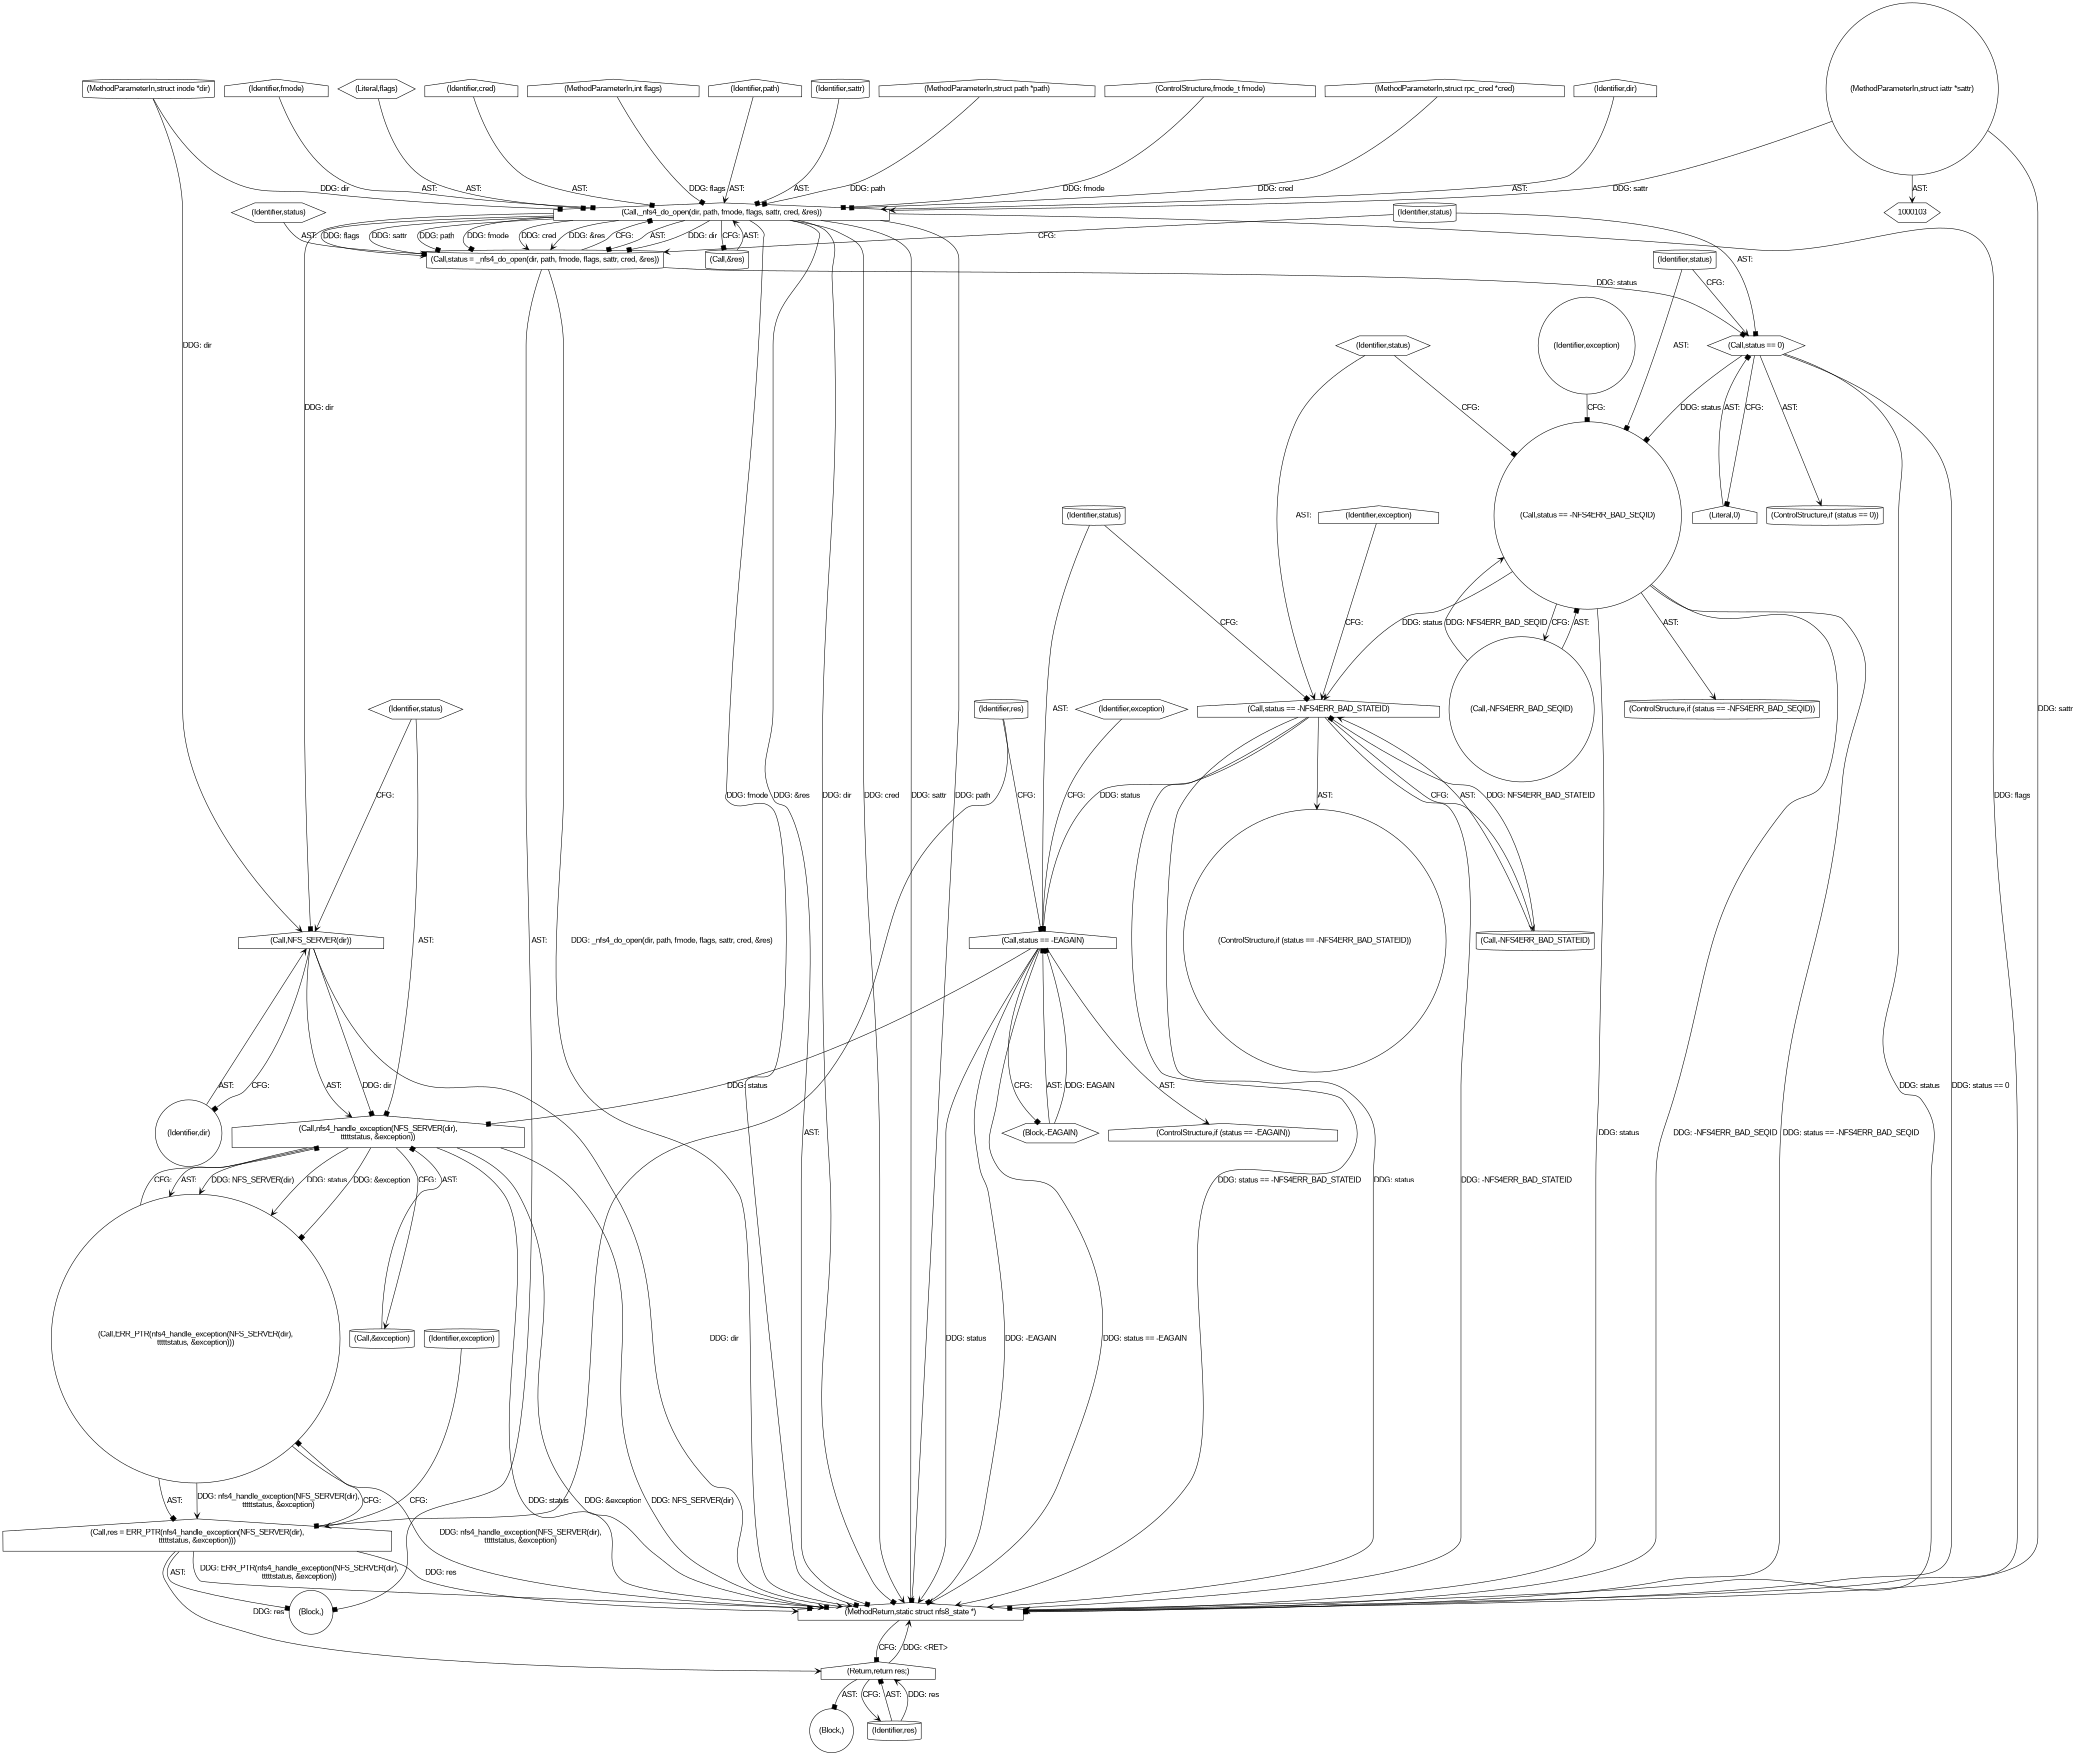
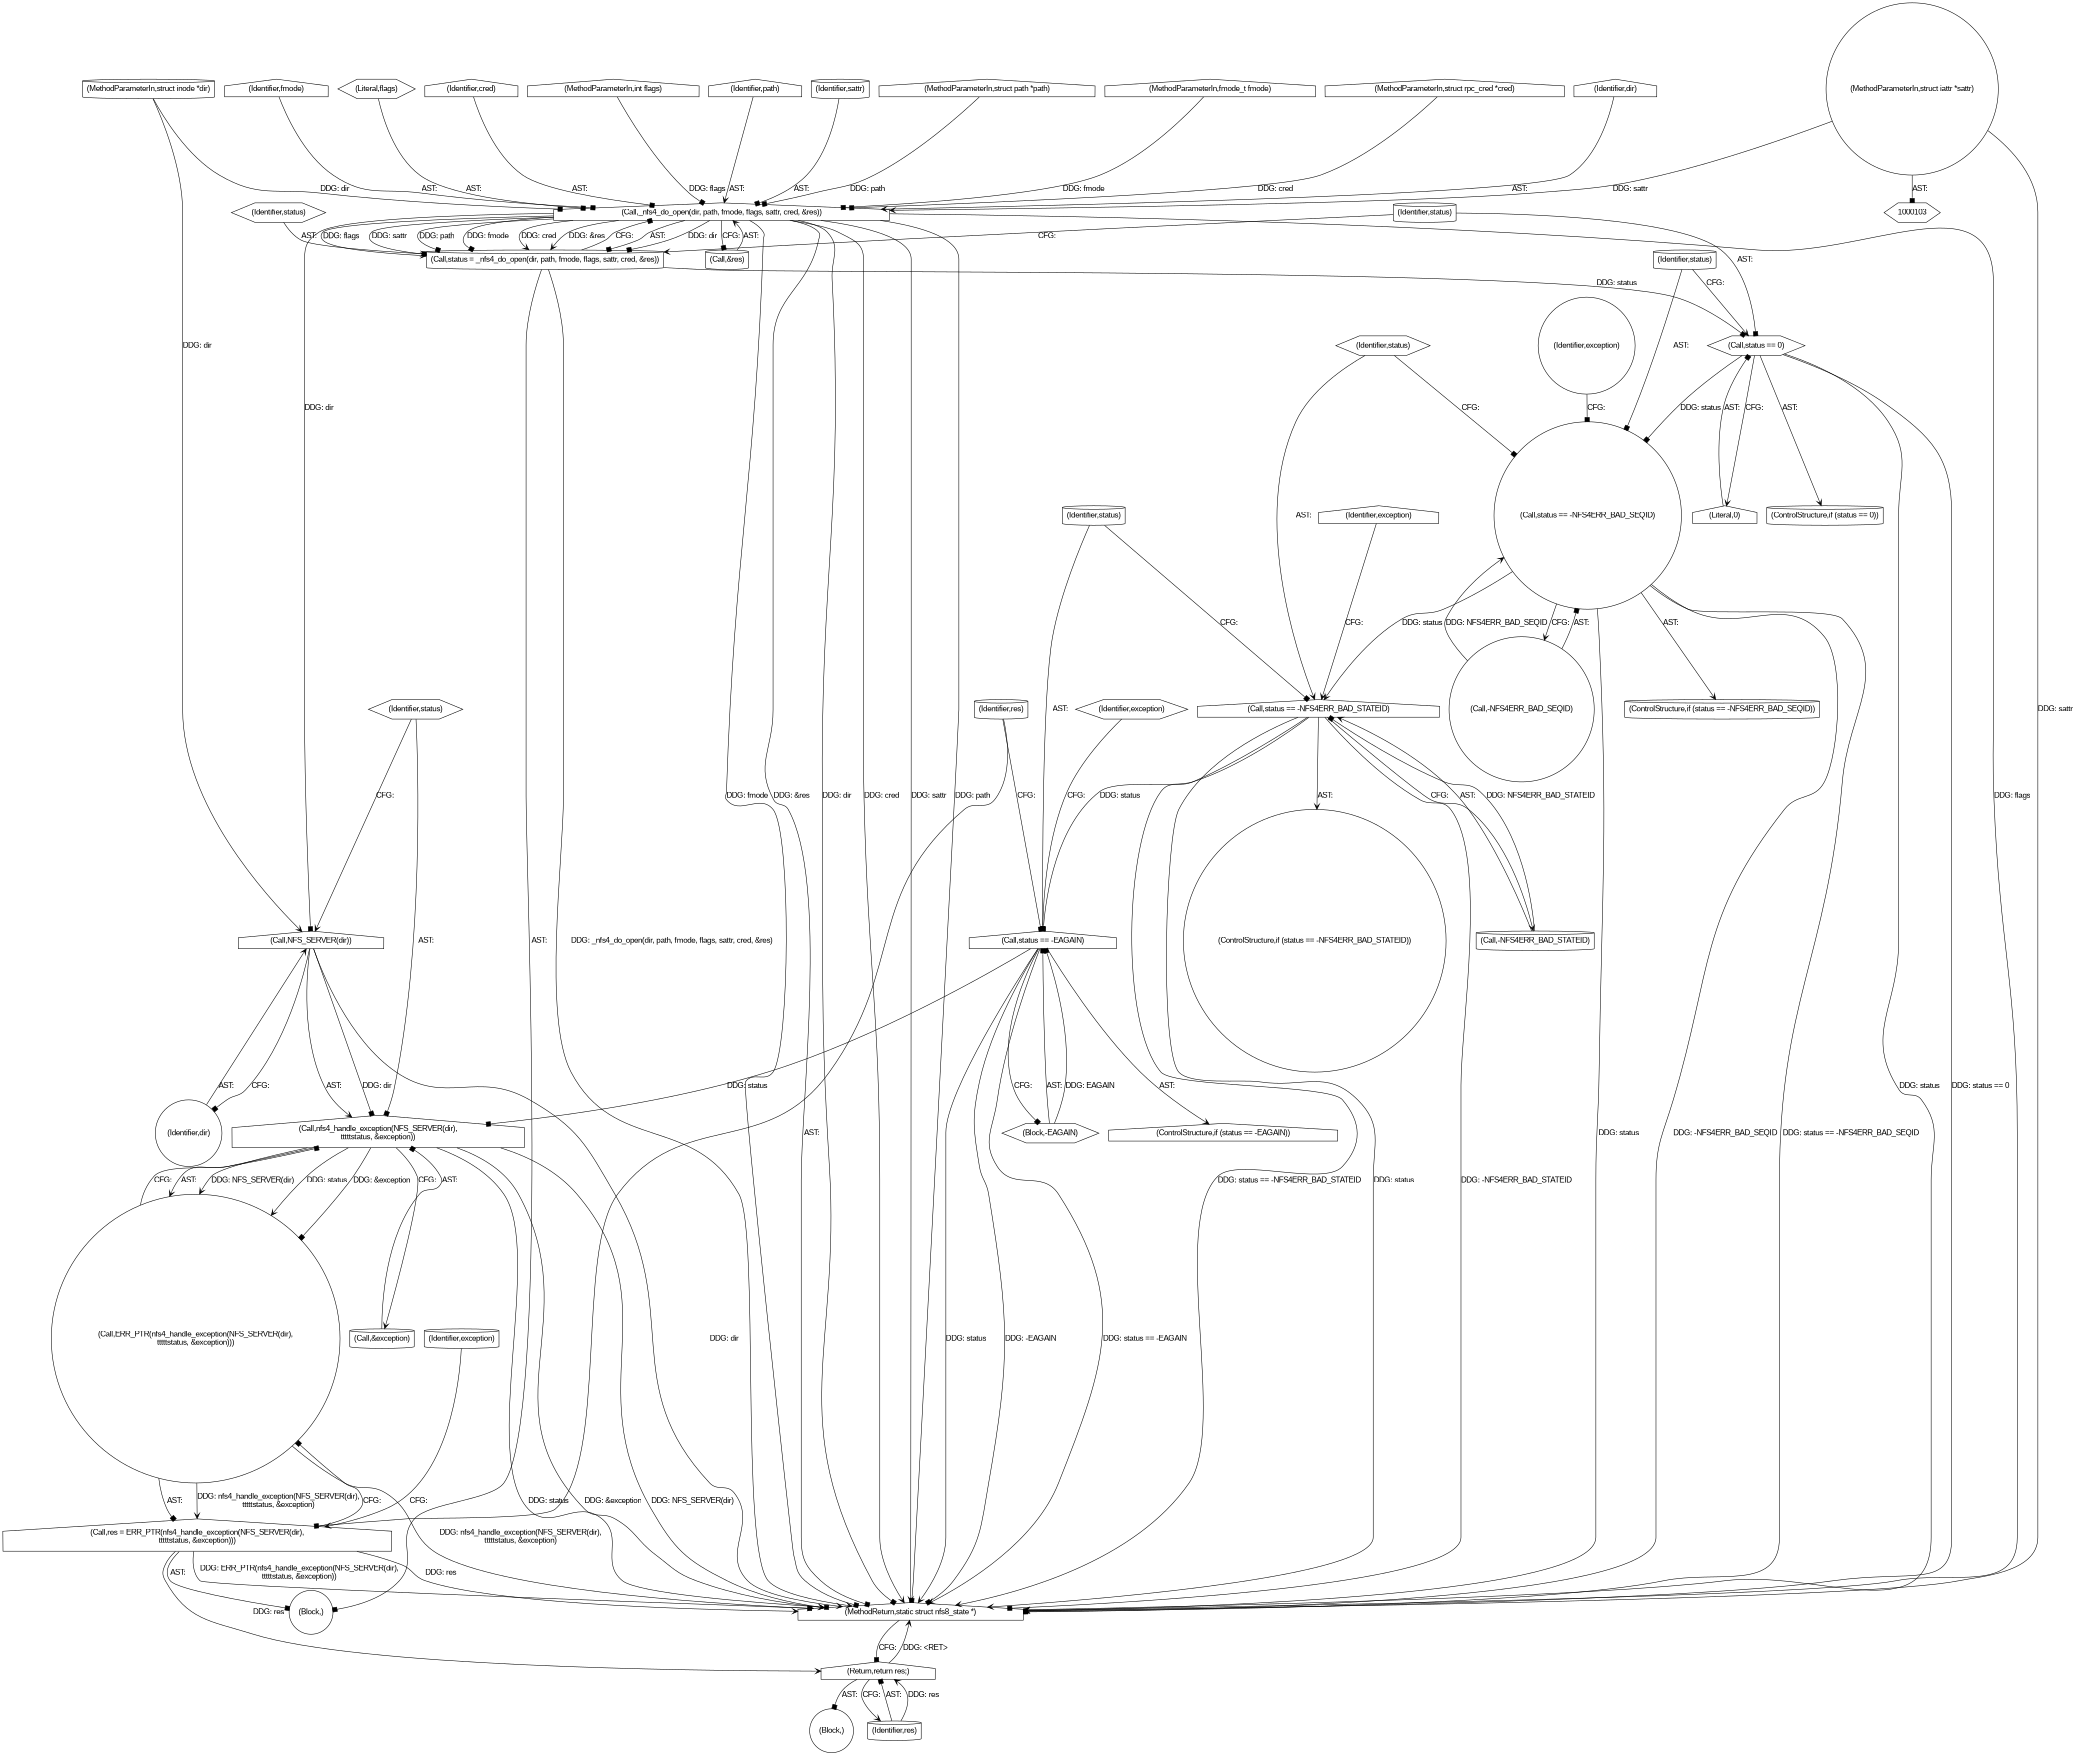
(1210, 89) -> (1210, 89)
(1912, 186) -> (1912, 186)
(1741, 428) -> (1741, 428)
